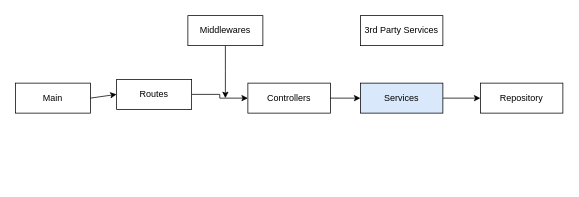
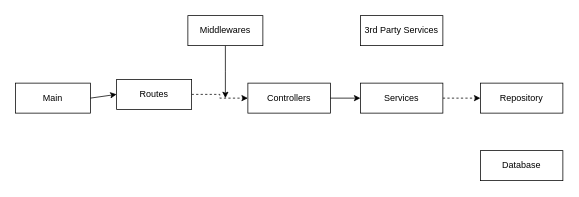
(219, 94) -> (219, 94)
(402, 98) -> (402, 98)
(458, 98) -> (458, 98)
none -> (522, 165)
